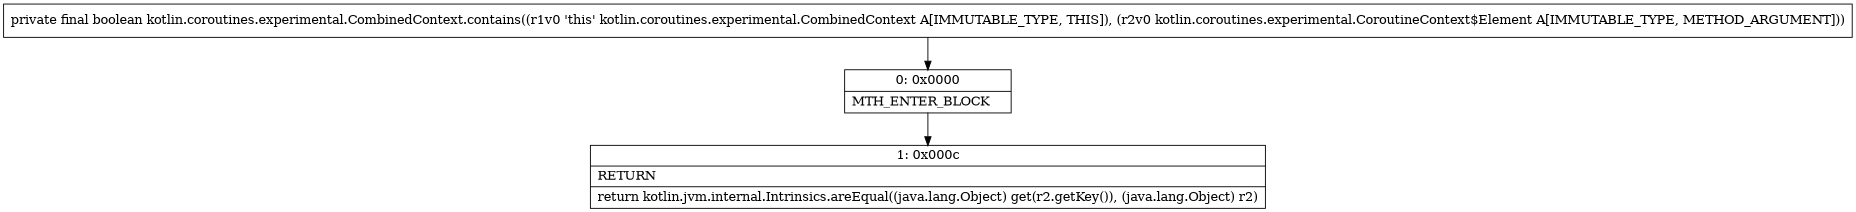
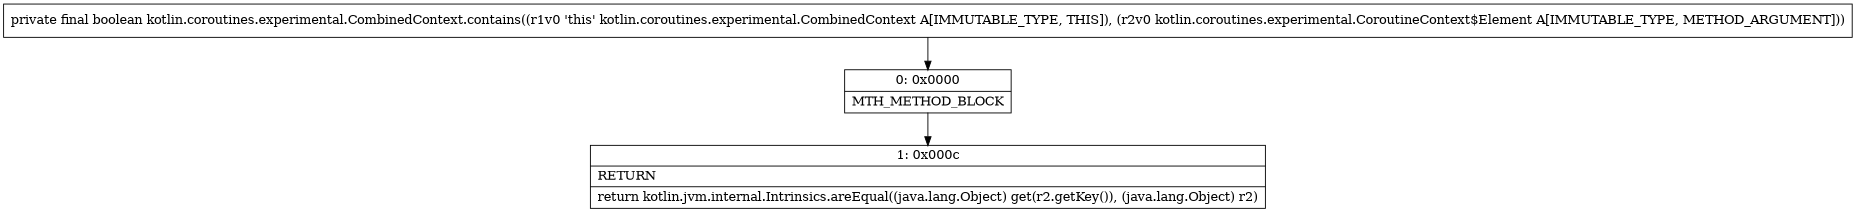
(921, 102) -> (928, 102)
